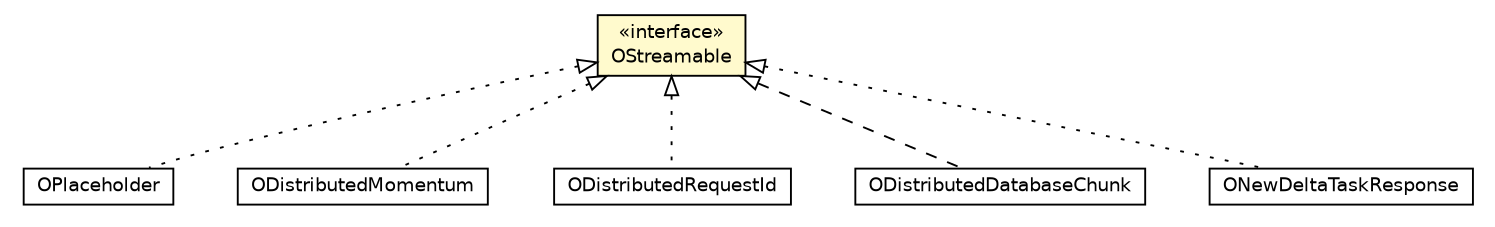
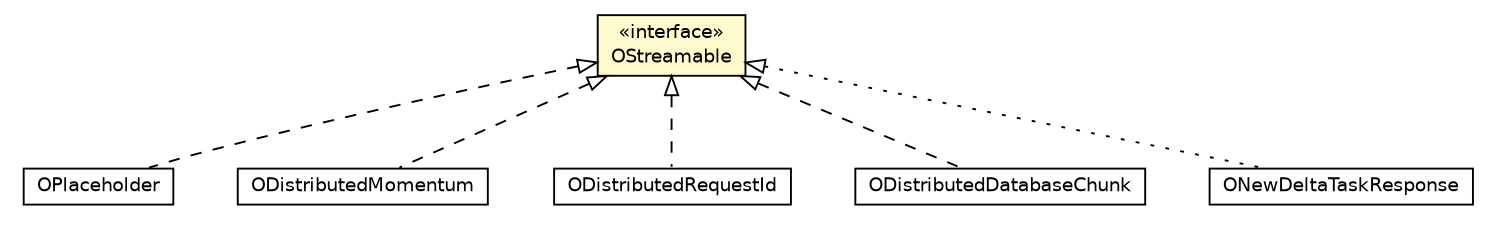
(363, 113) -> (363, 113)
(494, 126) -> (494, 126)
(672, 131) -> (672, 131)
